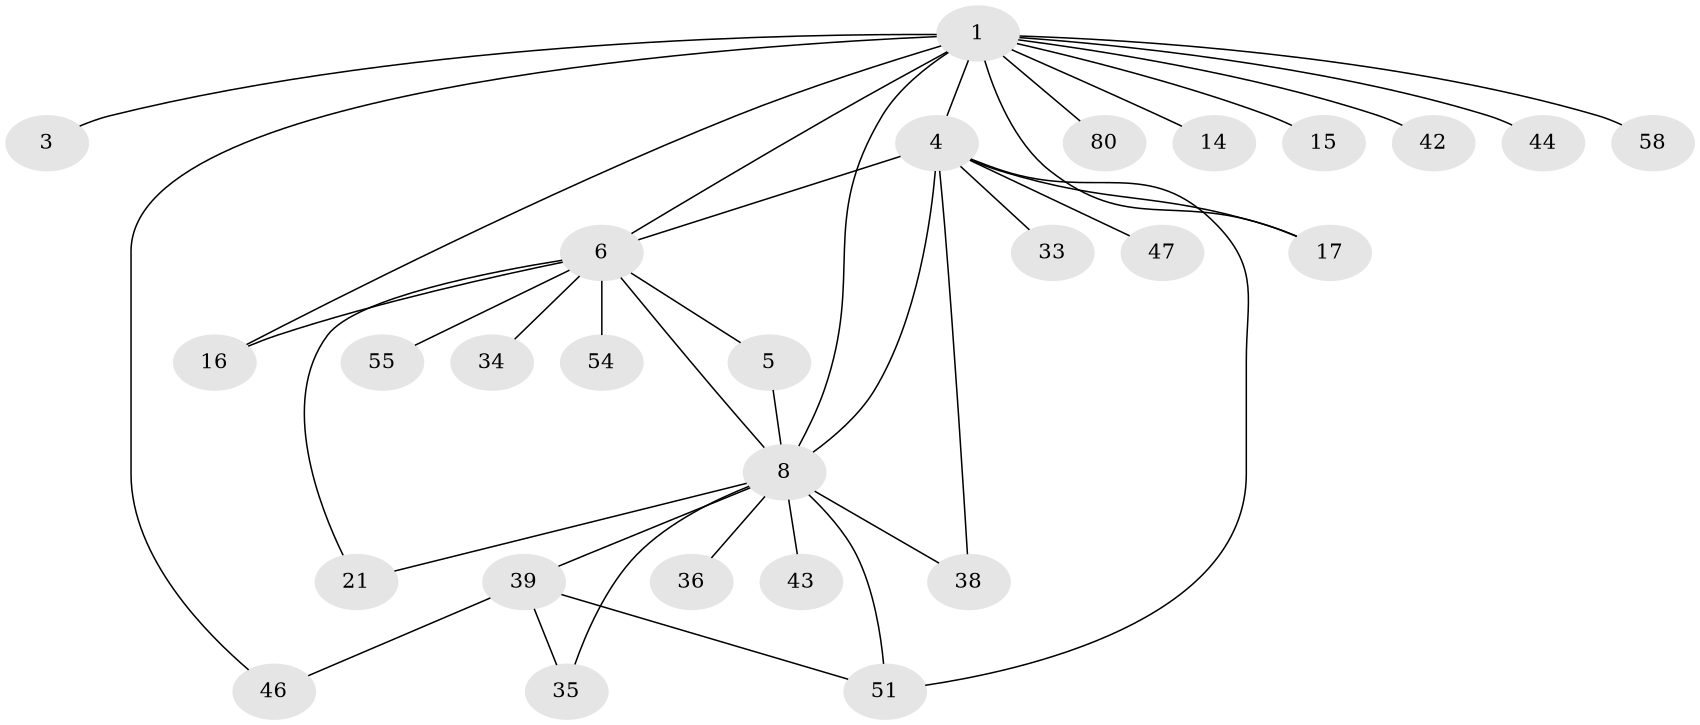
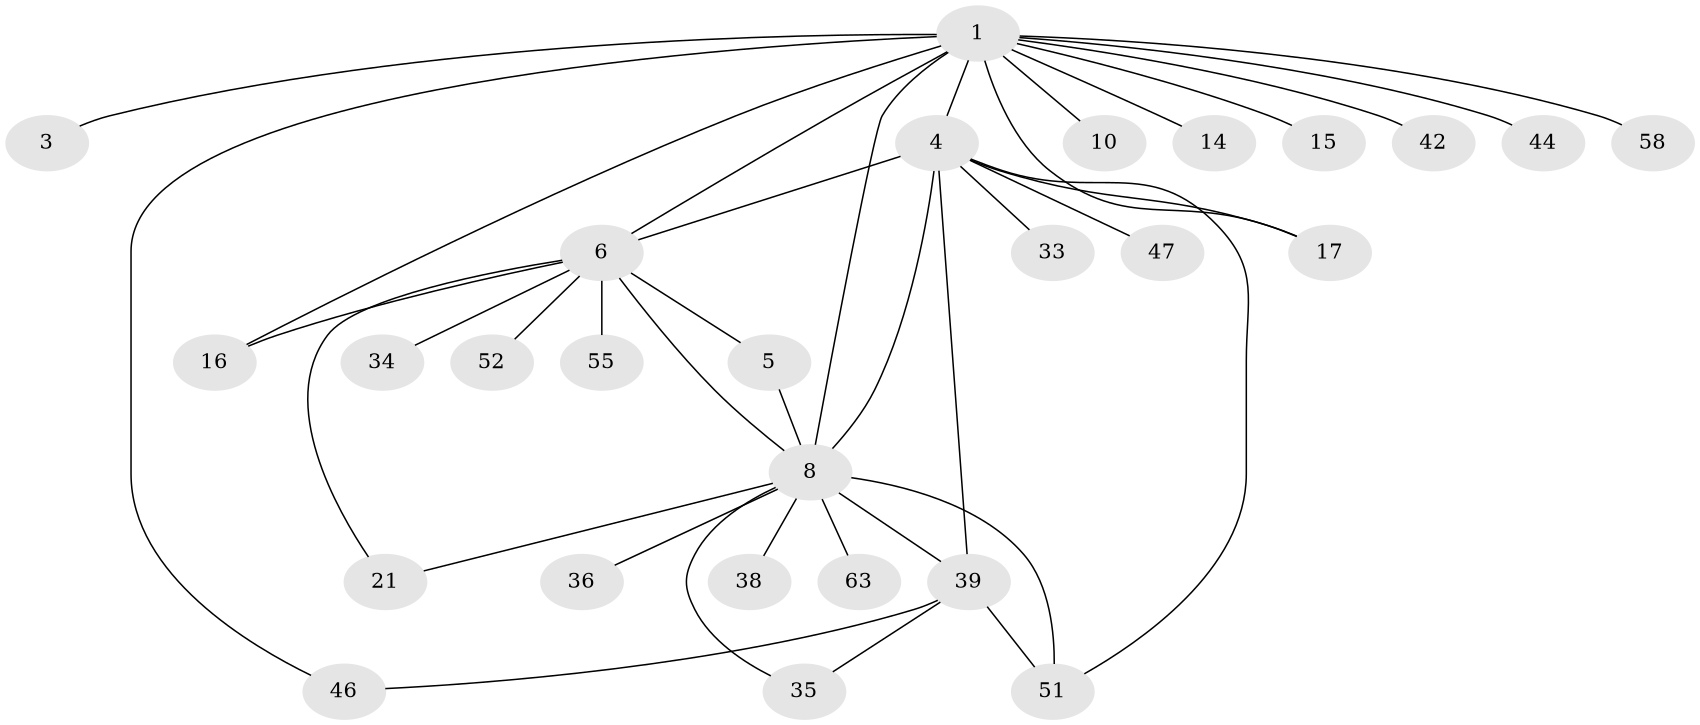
(1105, 143) -> (1105, 143)
(955, 362) -> (953, 362)
(602, 363) -> (492, 363)
(801, 582) -> (859, 582)
